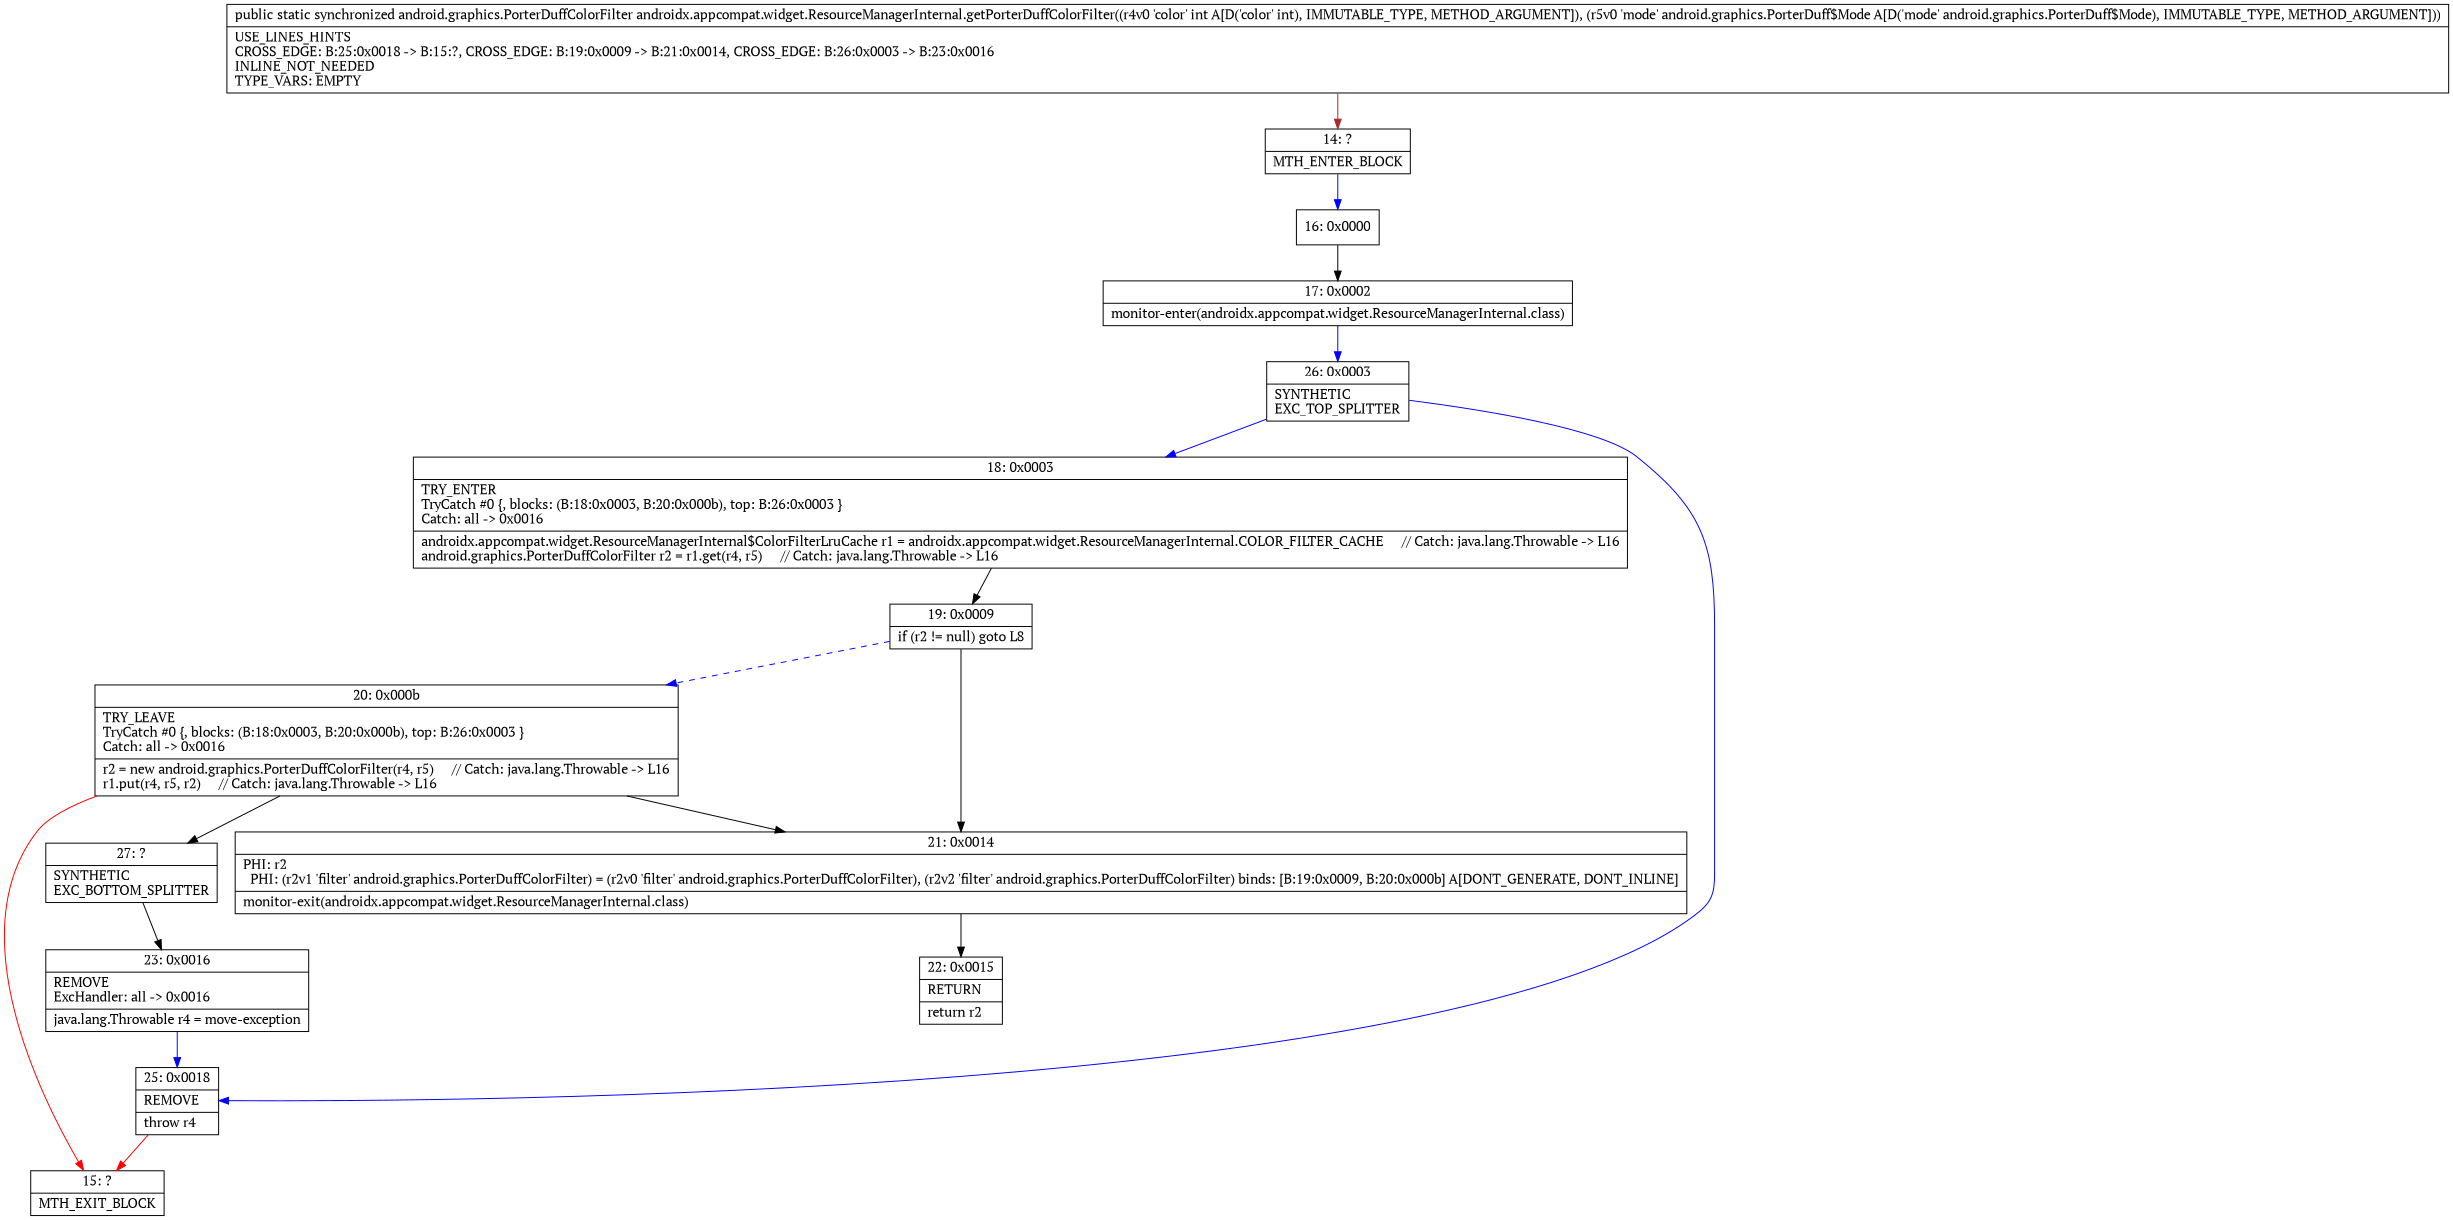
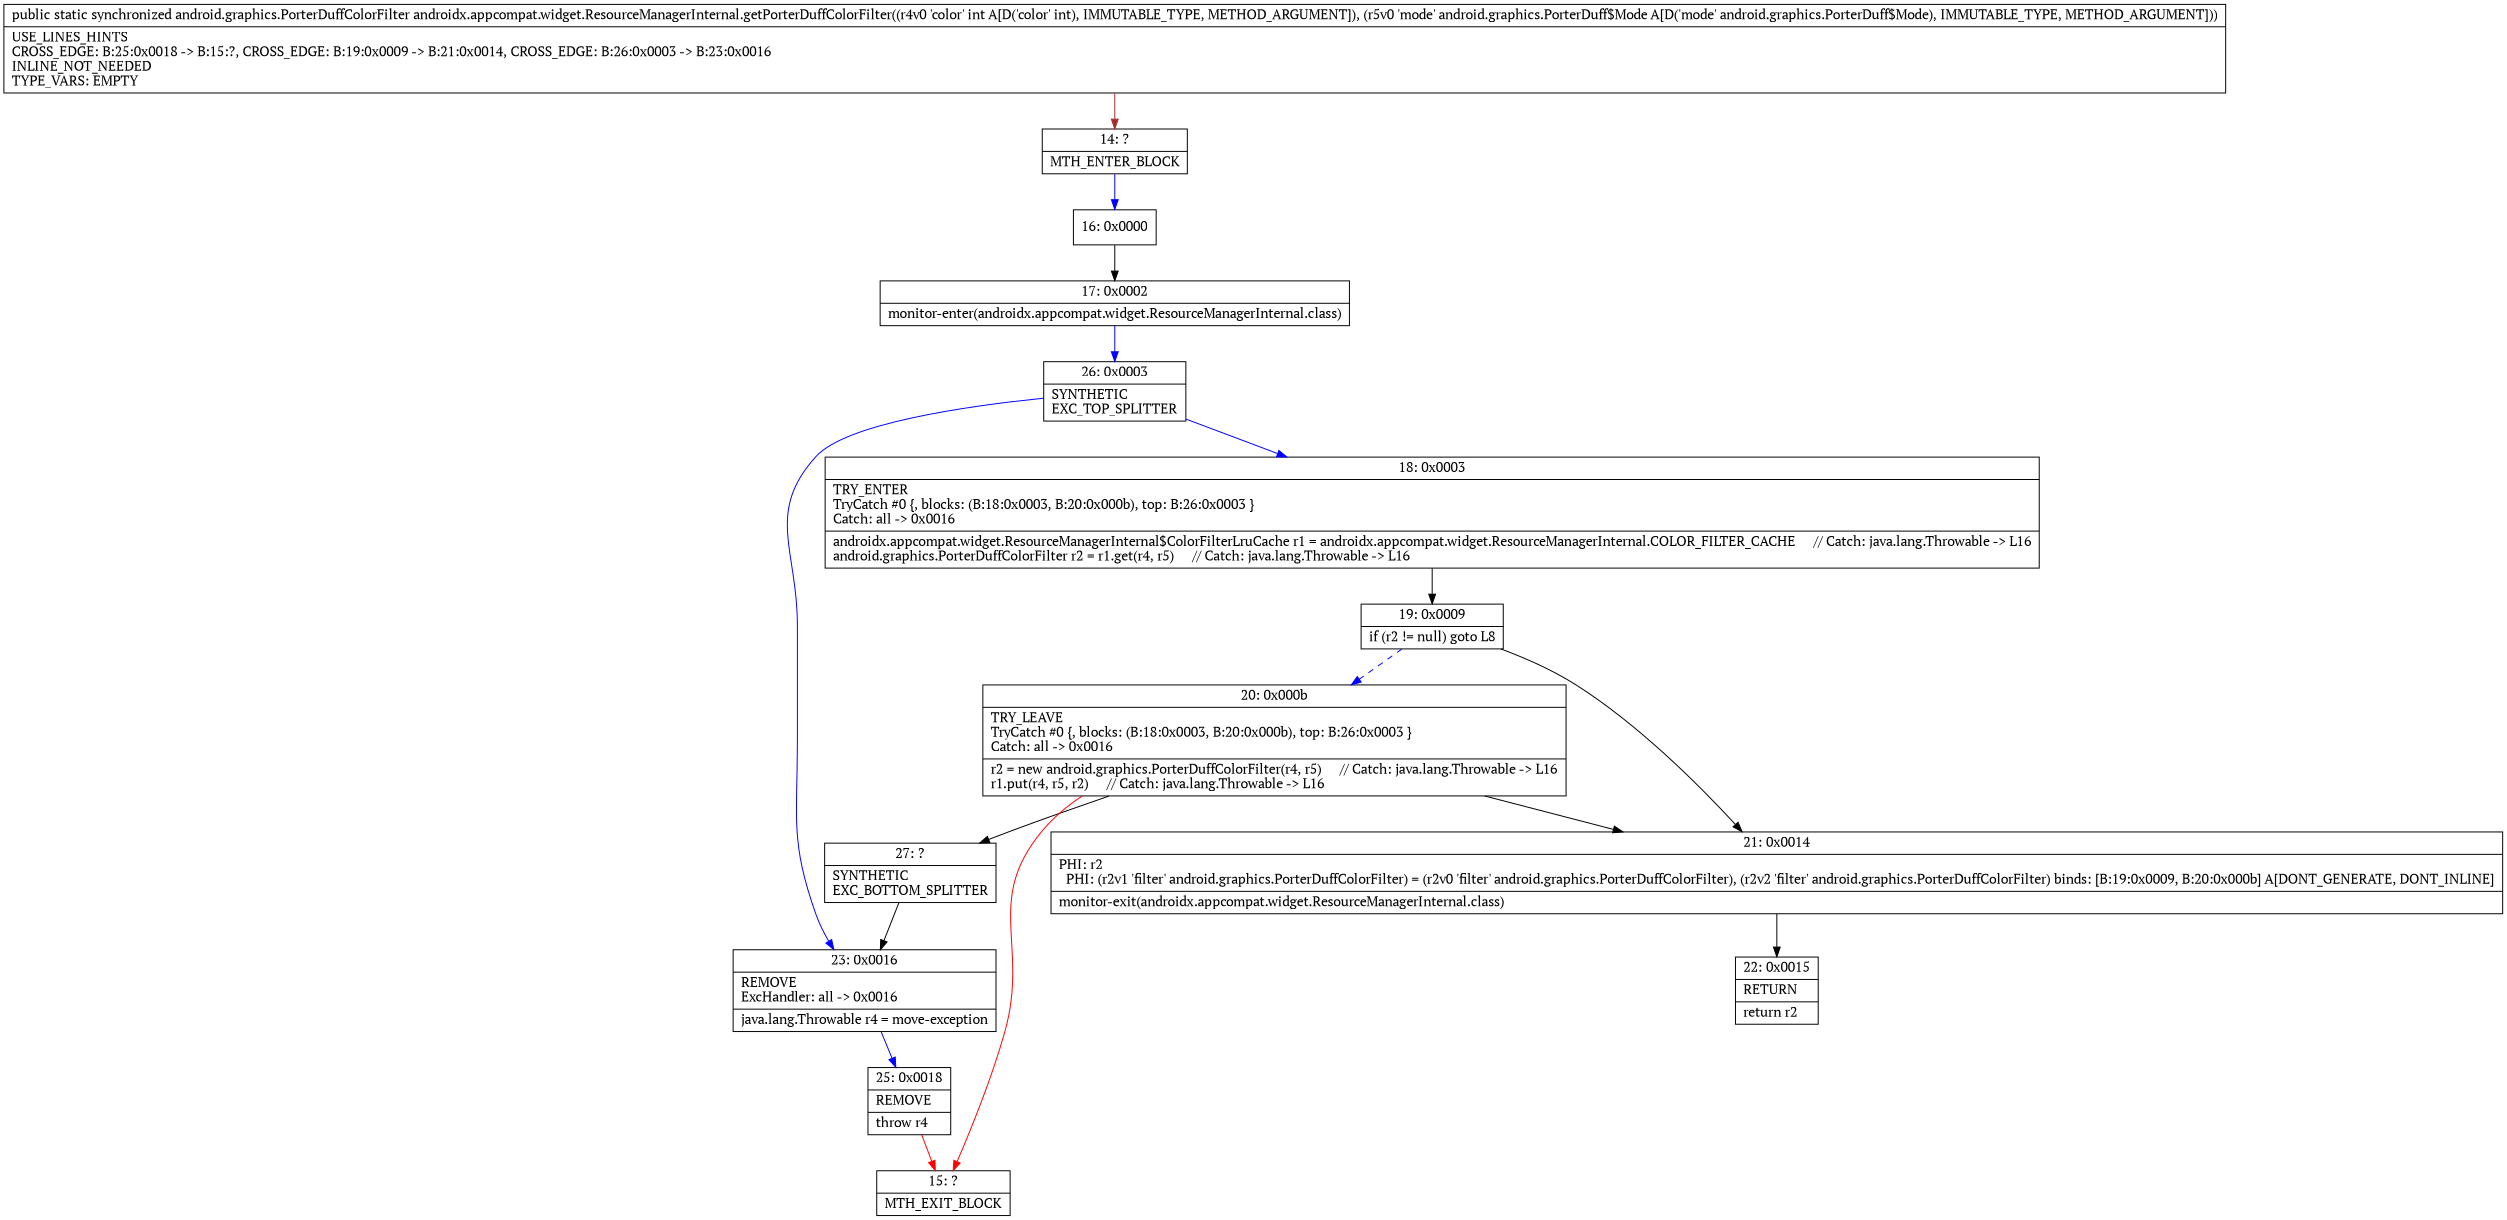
(1334, 1031) -> (794, 579)
